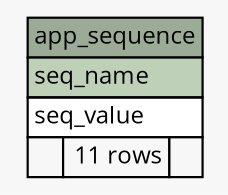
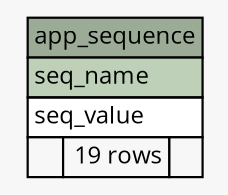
(118, 156) -> (118, 156)
